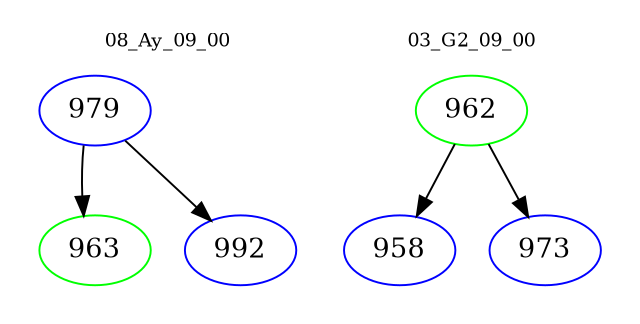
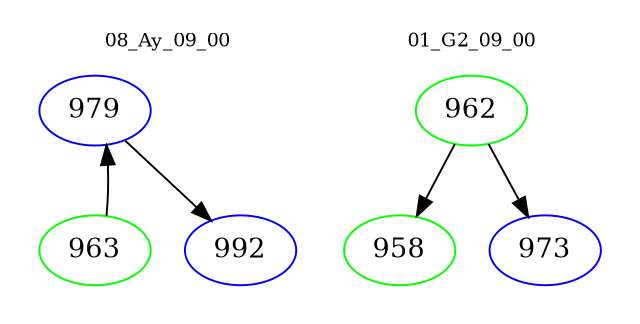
(472, 42) -> (472, 42)
(82, 171) -> (108, 191)
(400, 250) -> (400, 250)
